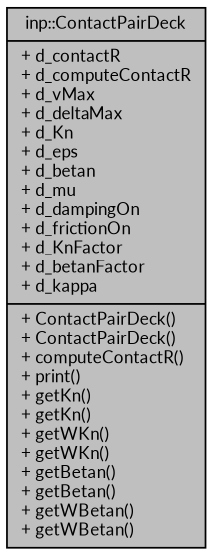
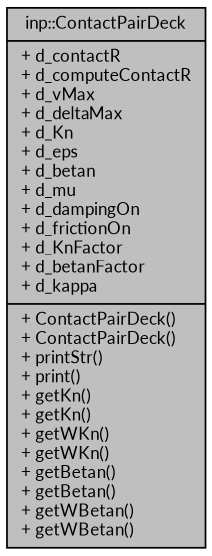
(103, 358) -> (63, 358)
